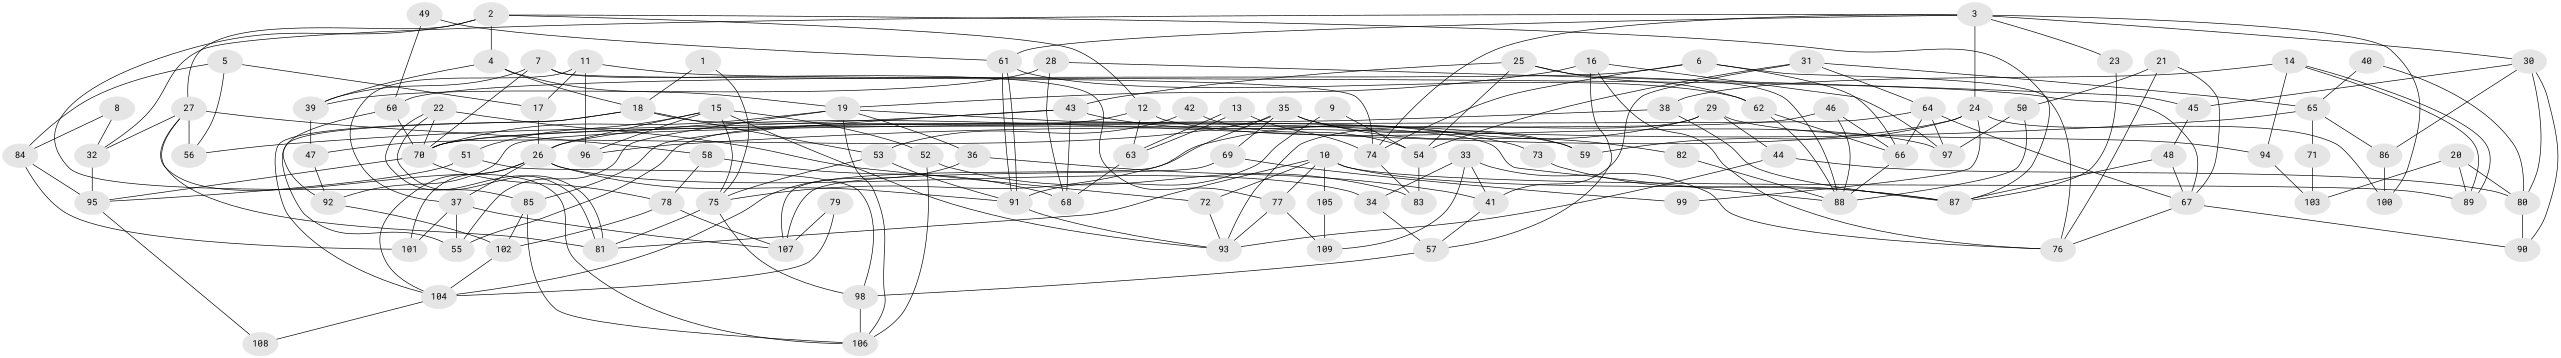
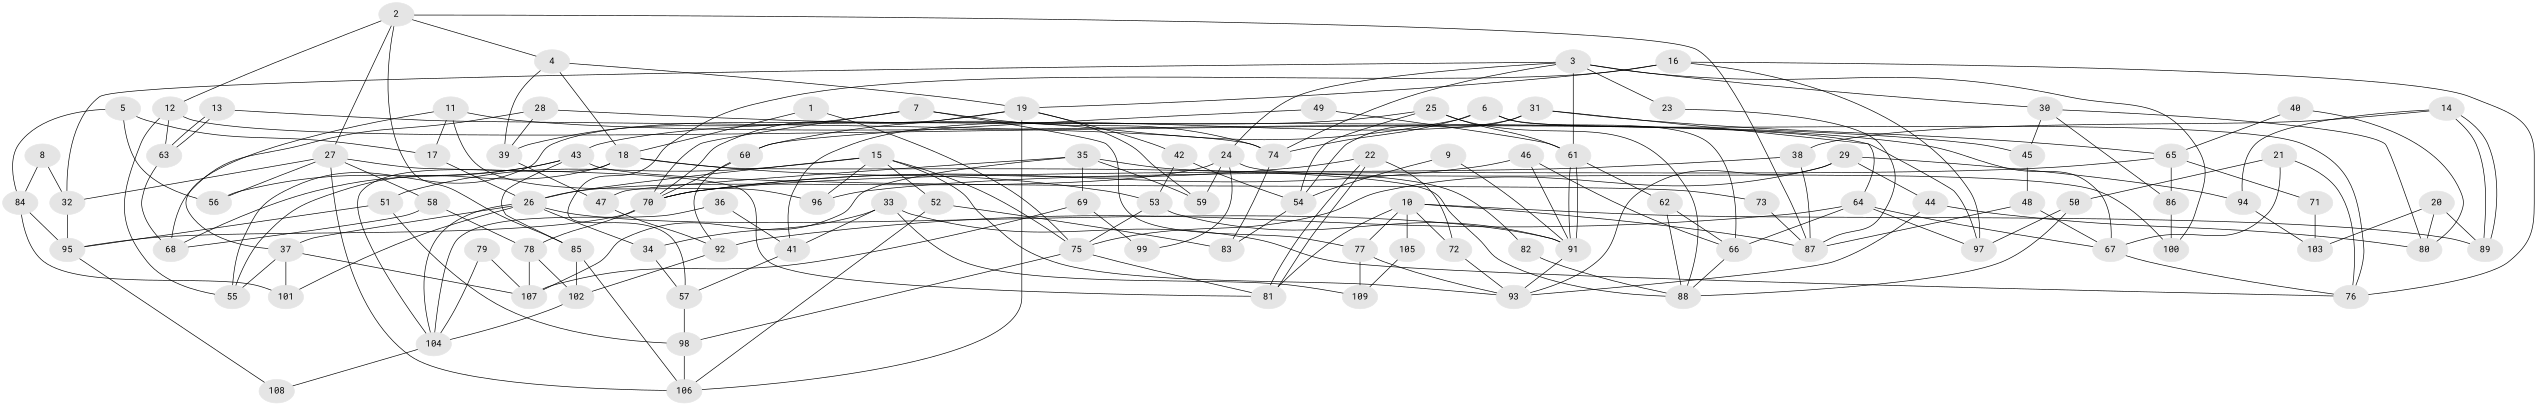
(1641, 81) -> (1503, 131)
(909, 130) -> (1134, 138)
(1850, 155) -> (1550, 203)
(2522, 250) -> none
